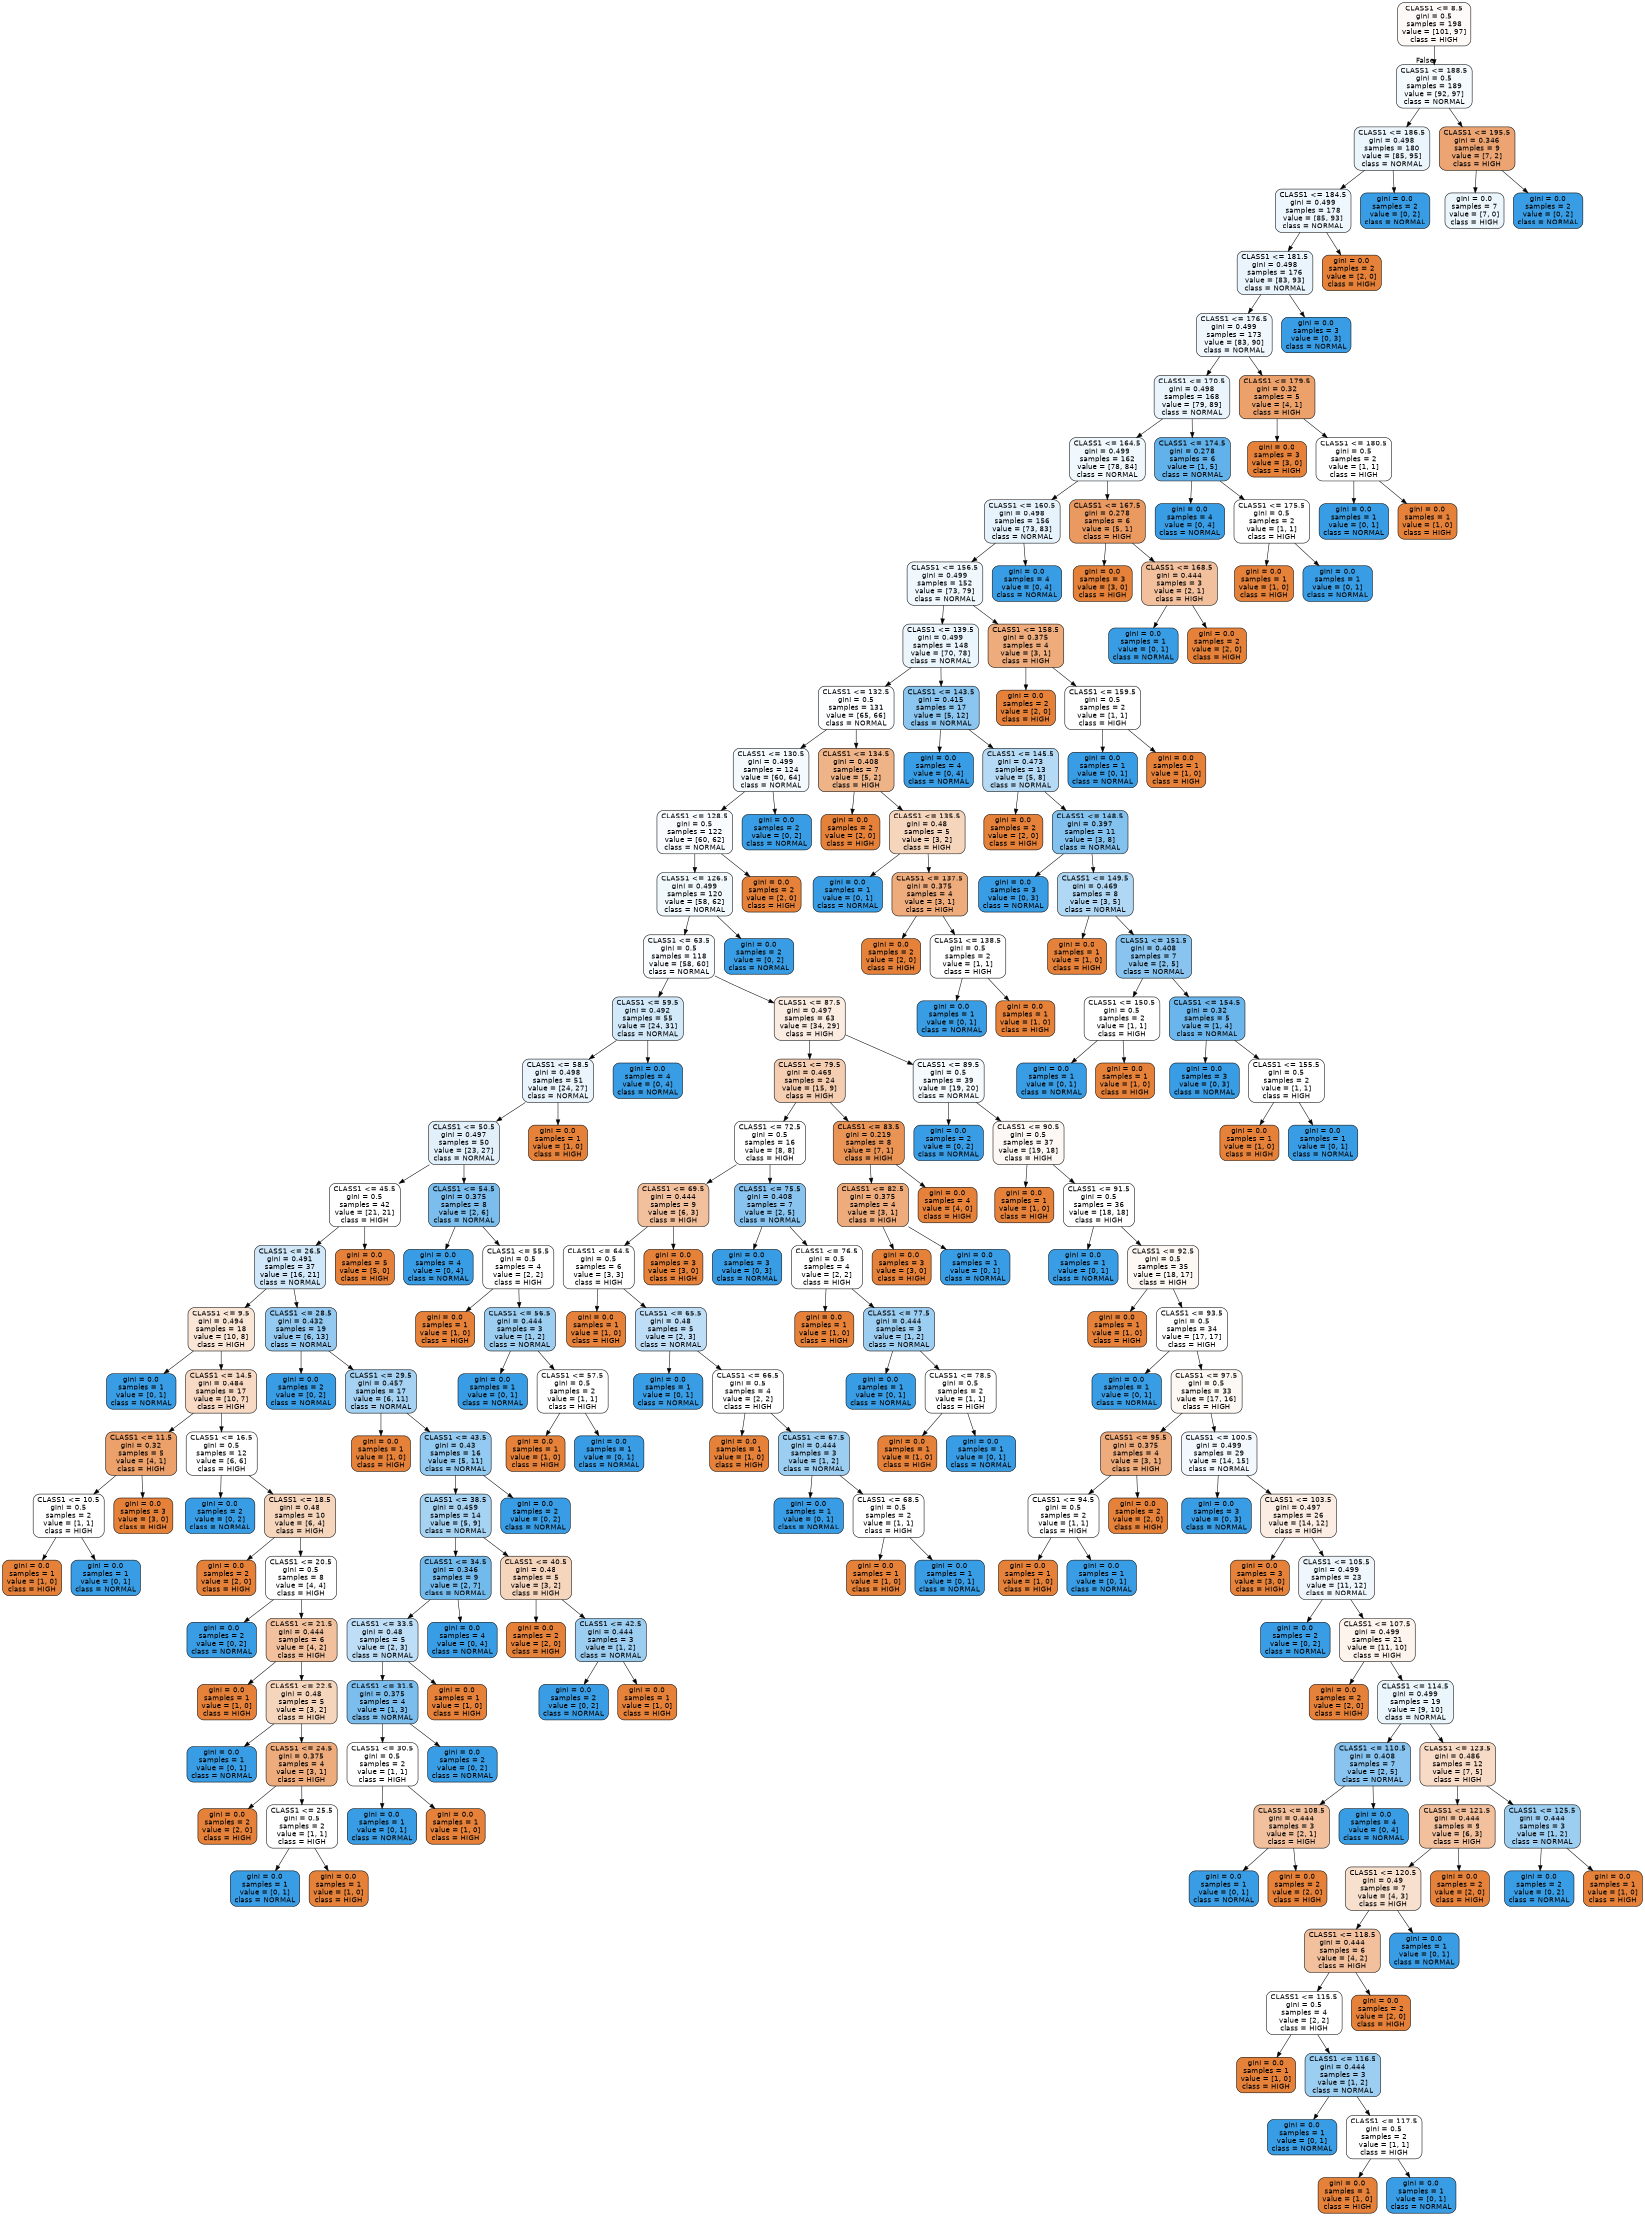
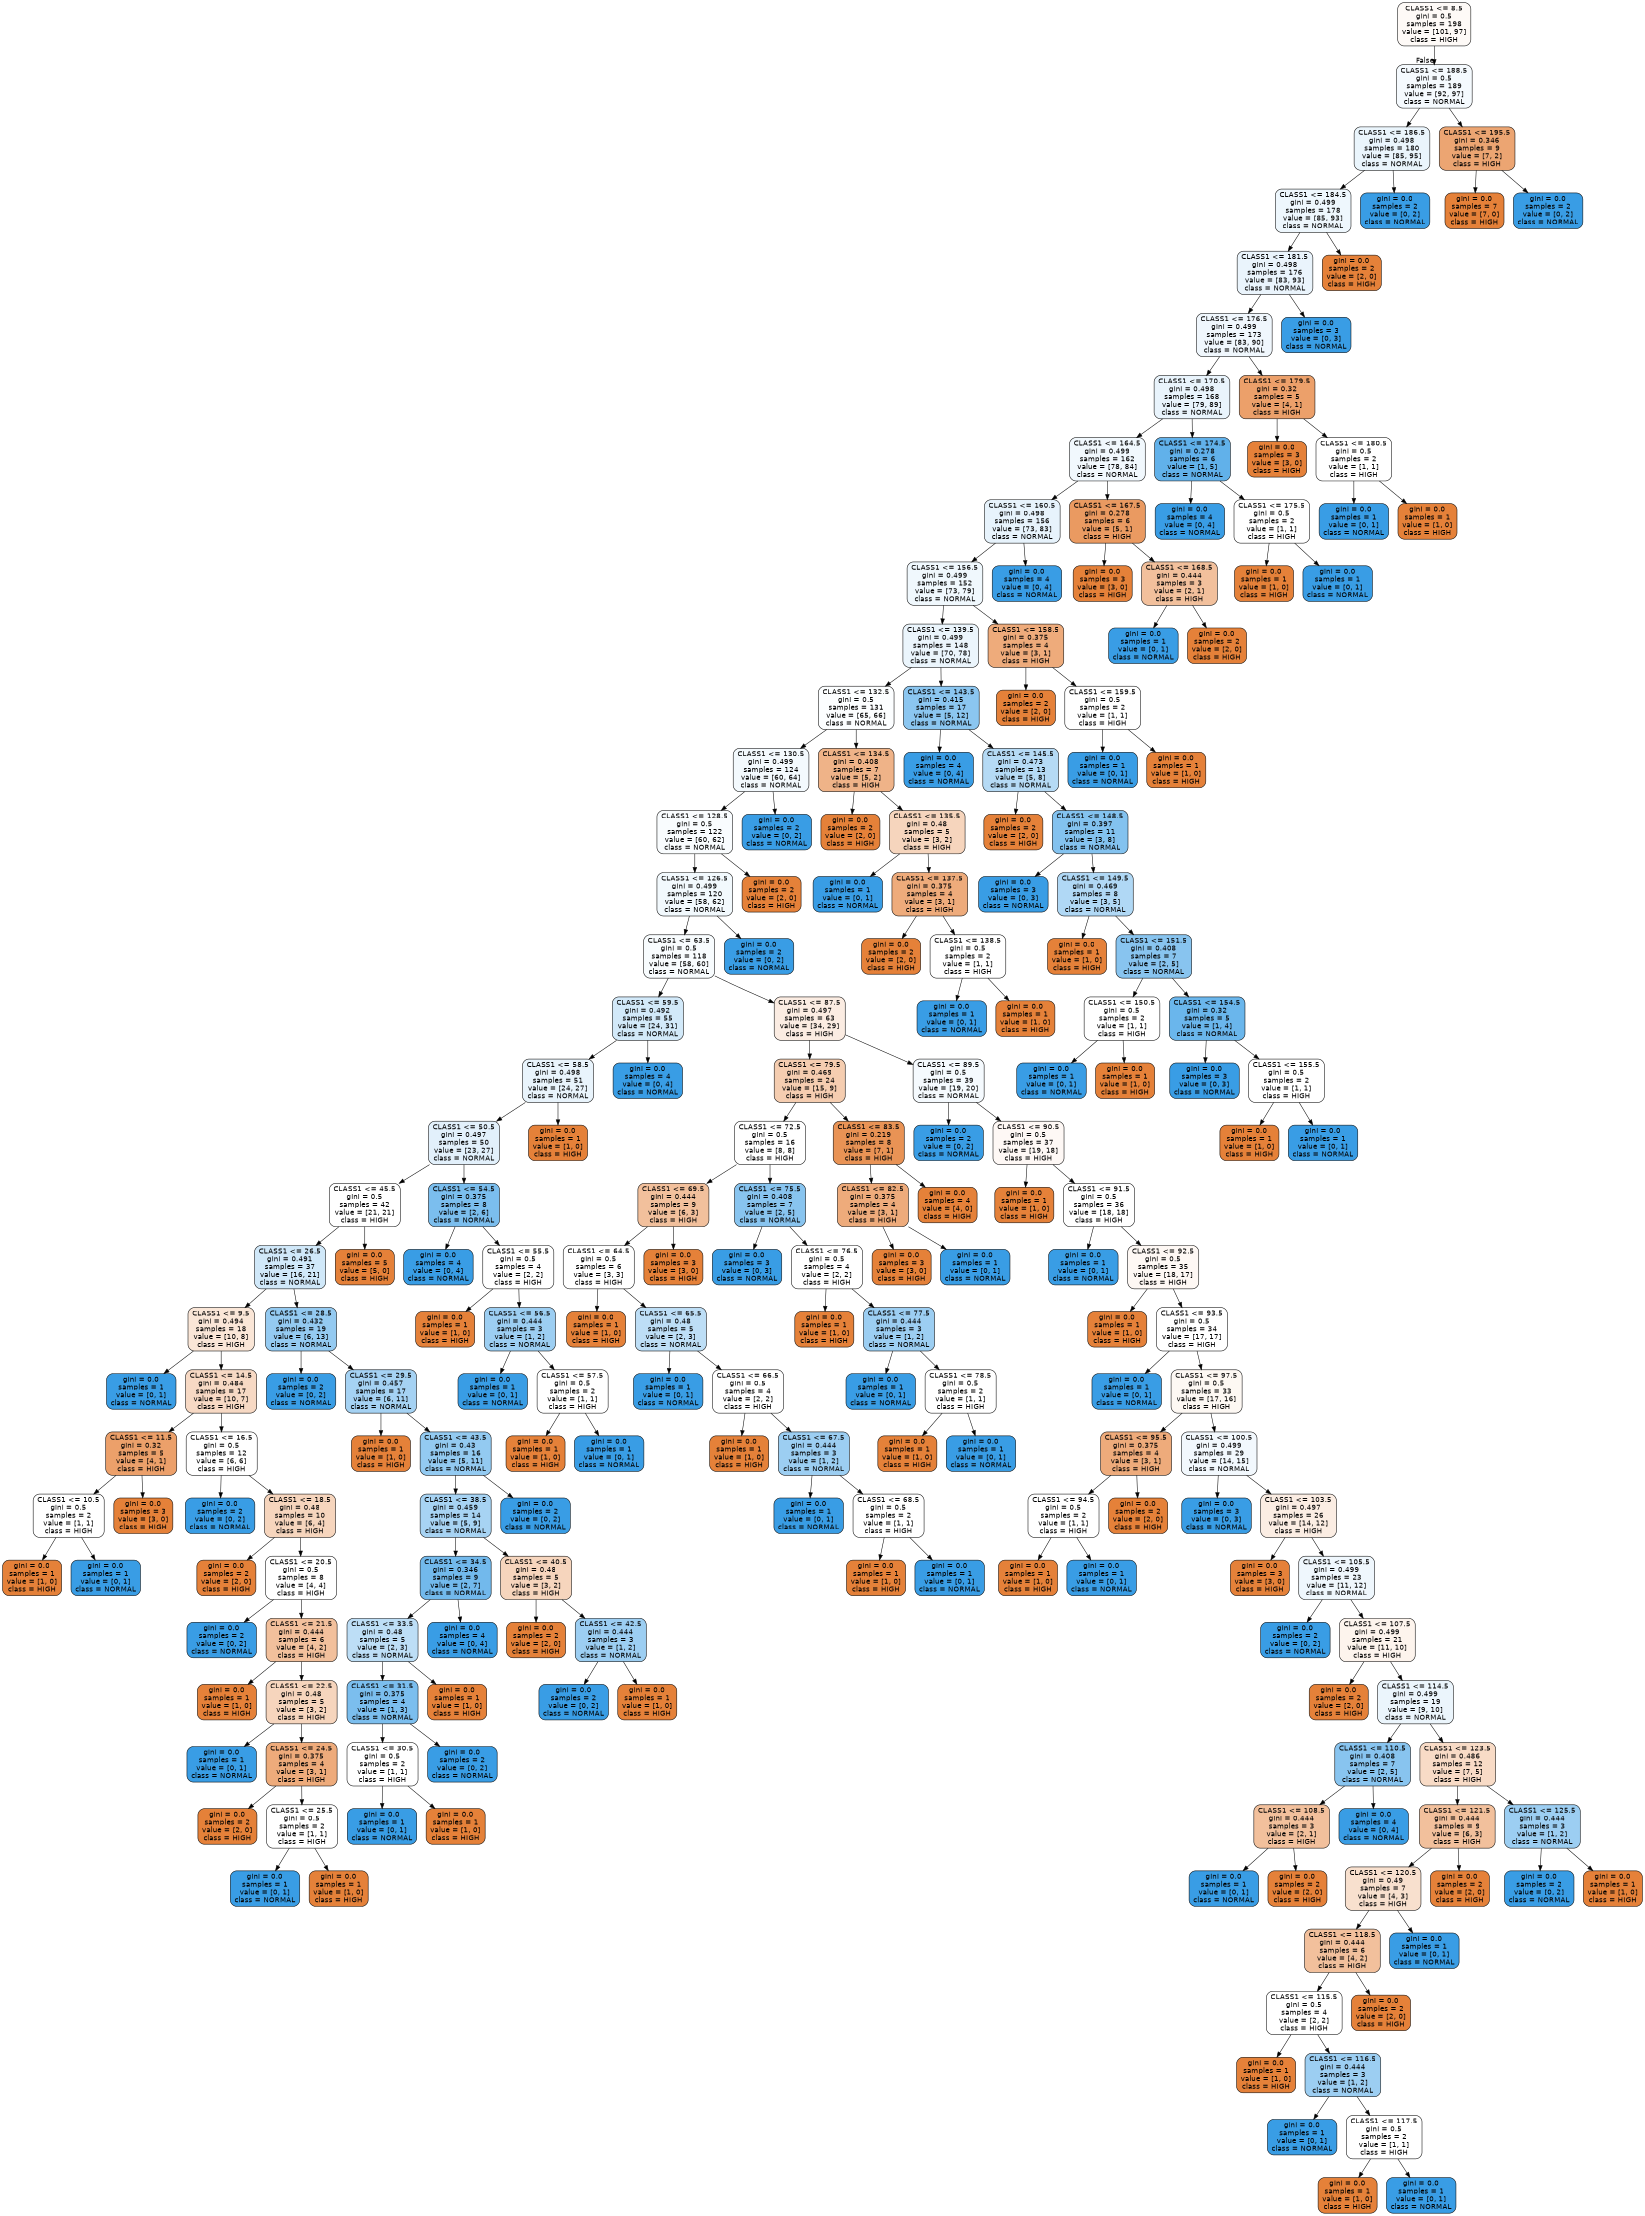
(1474, 211) -> (1474, 211)
